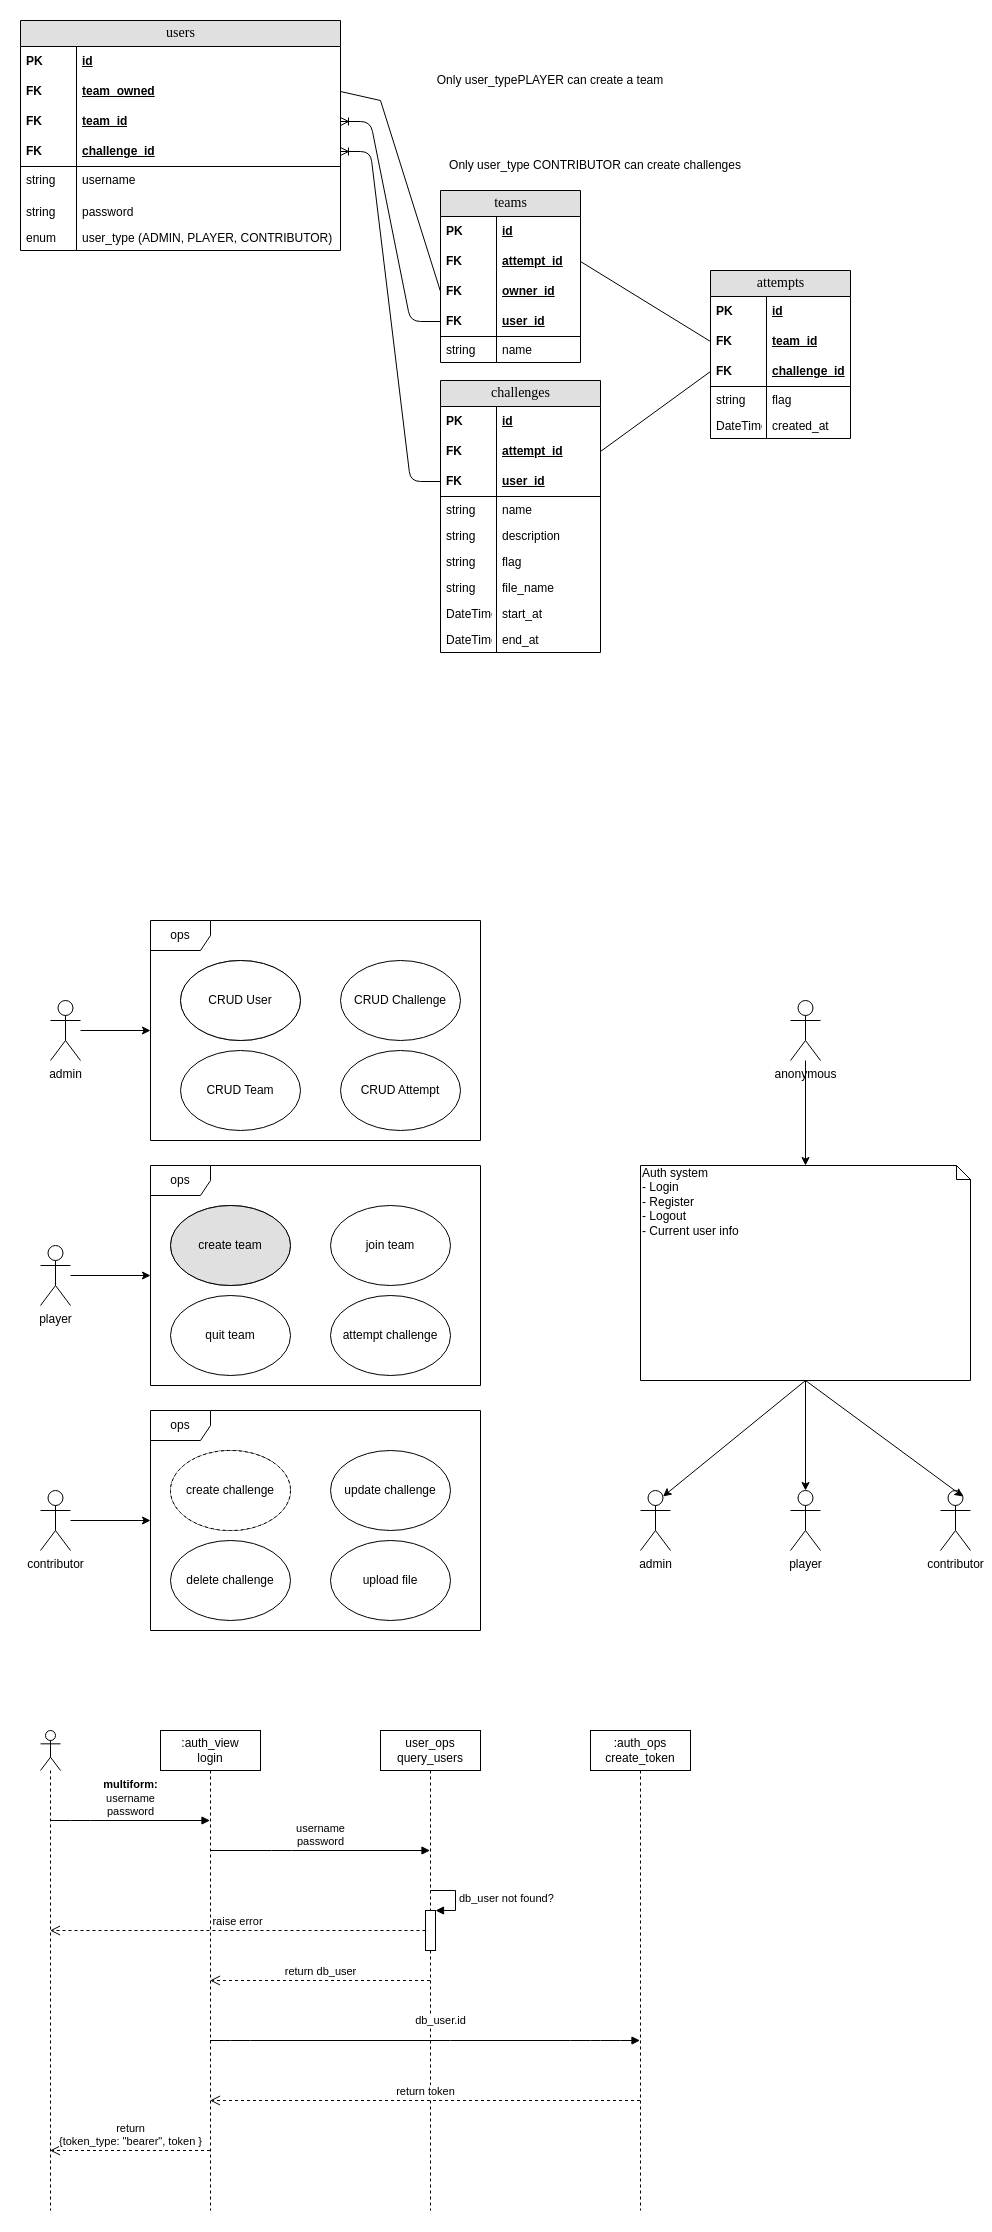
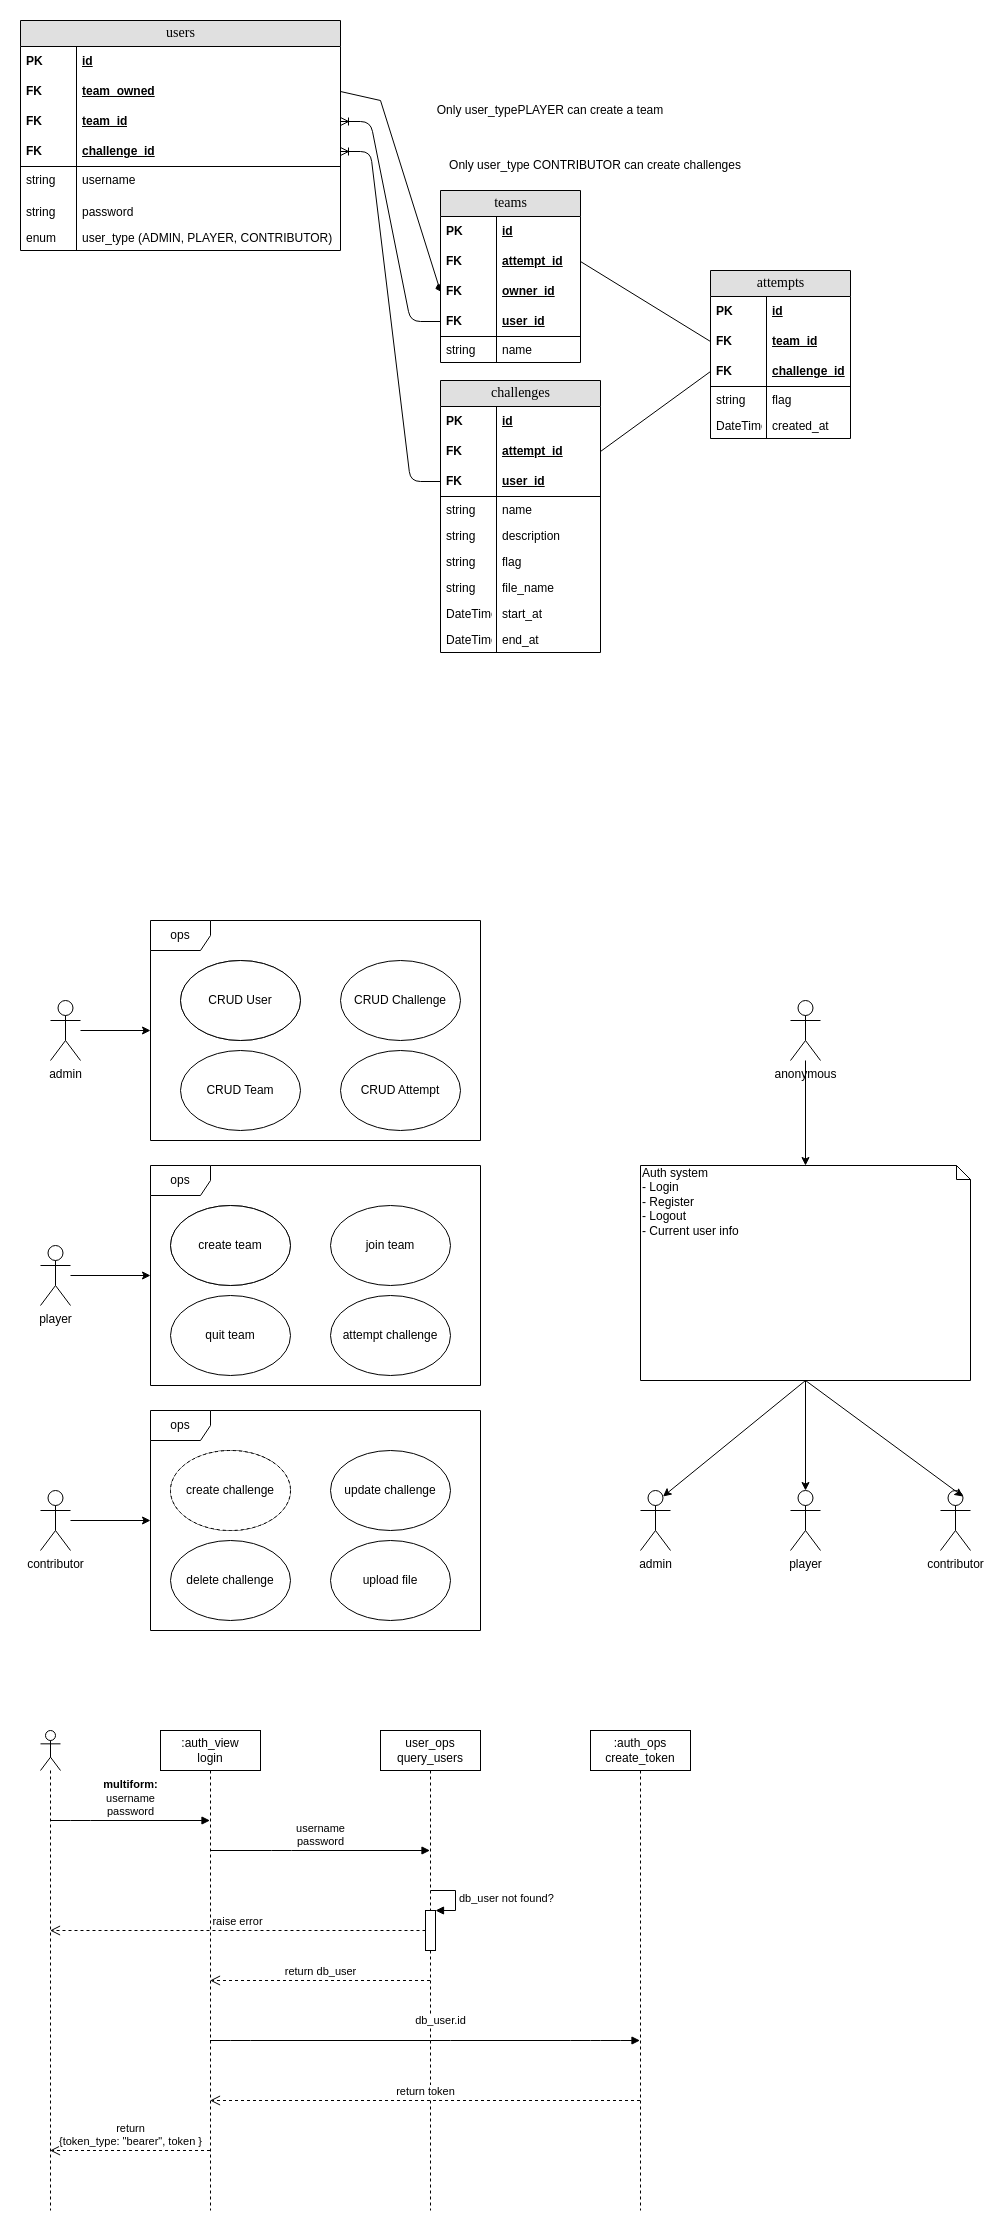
(551, 81) -> (551, 111)
(439, 287) -> (438, 283)
(231, 1246) -> (231, 1246)
